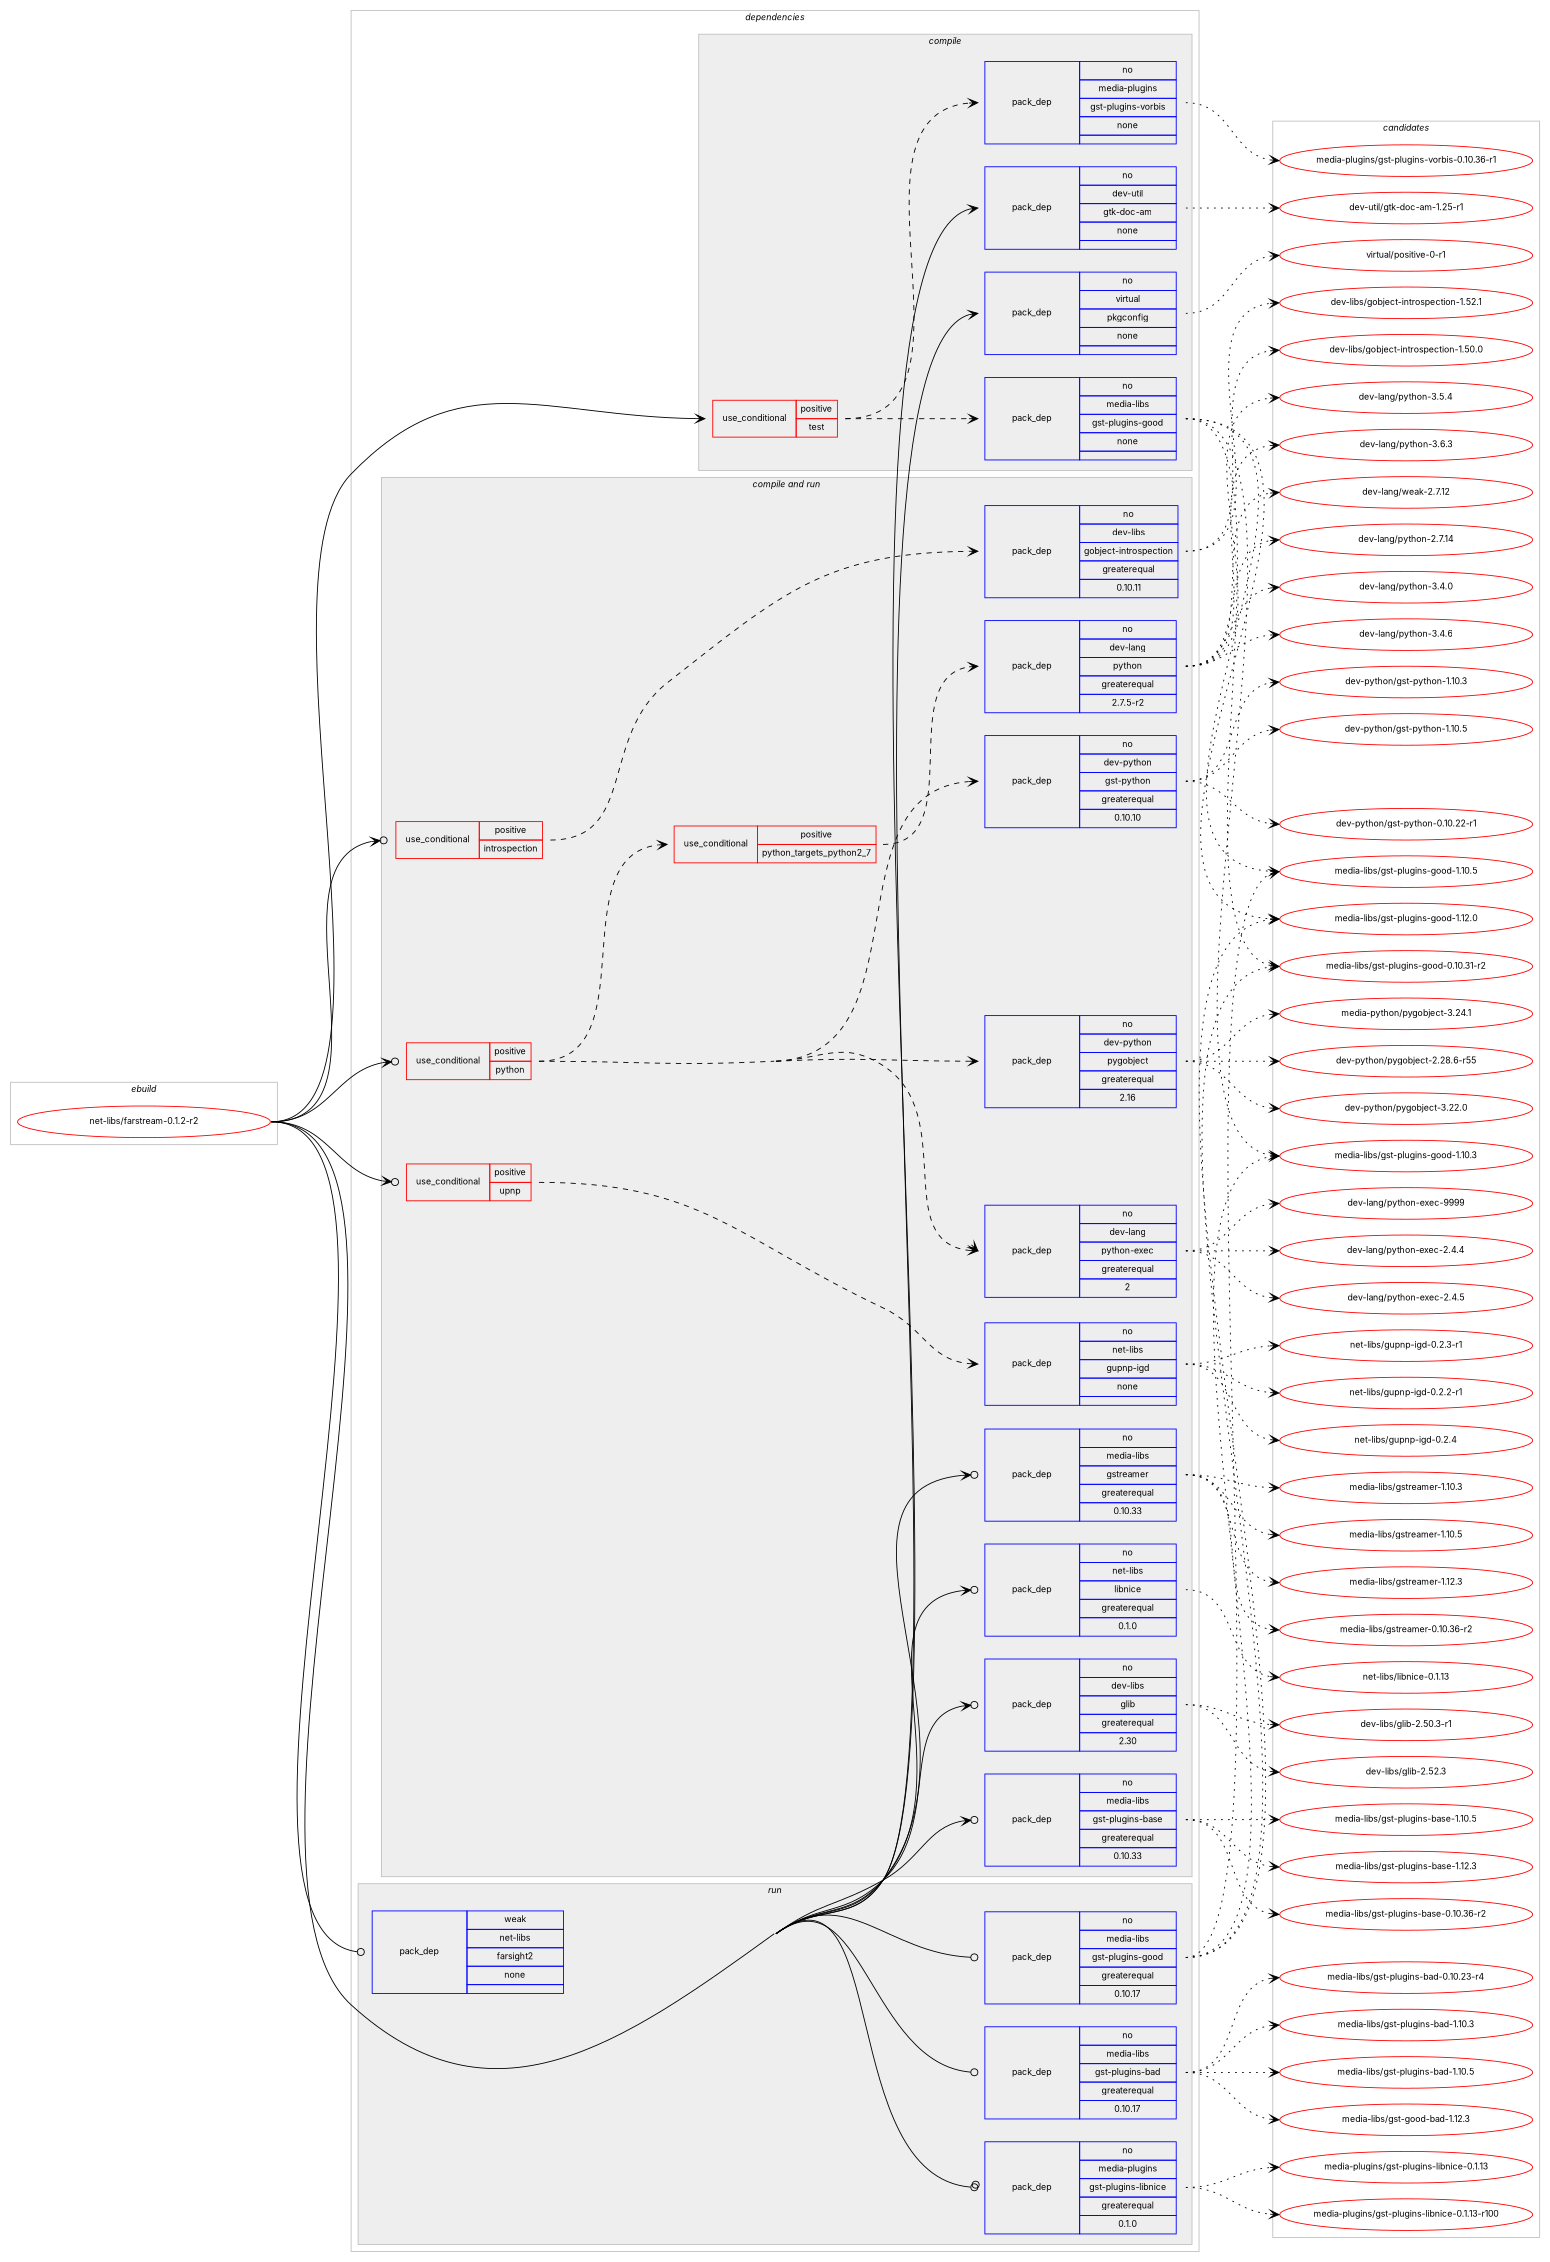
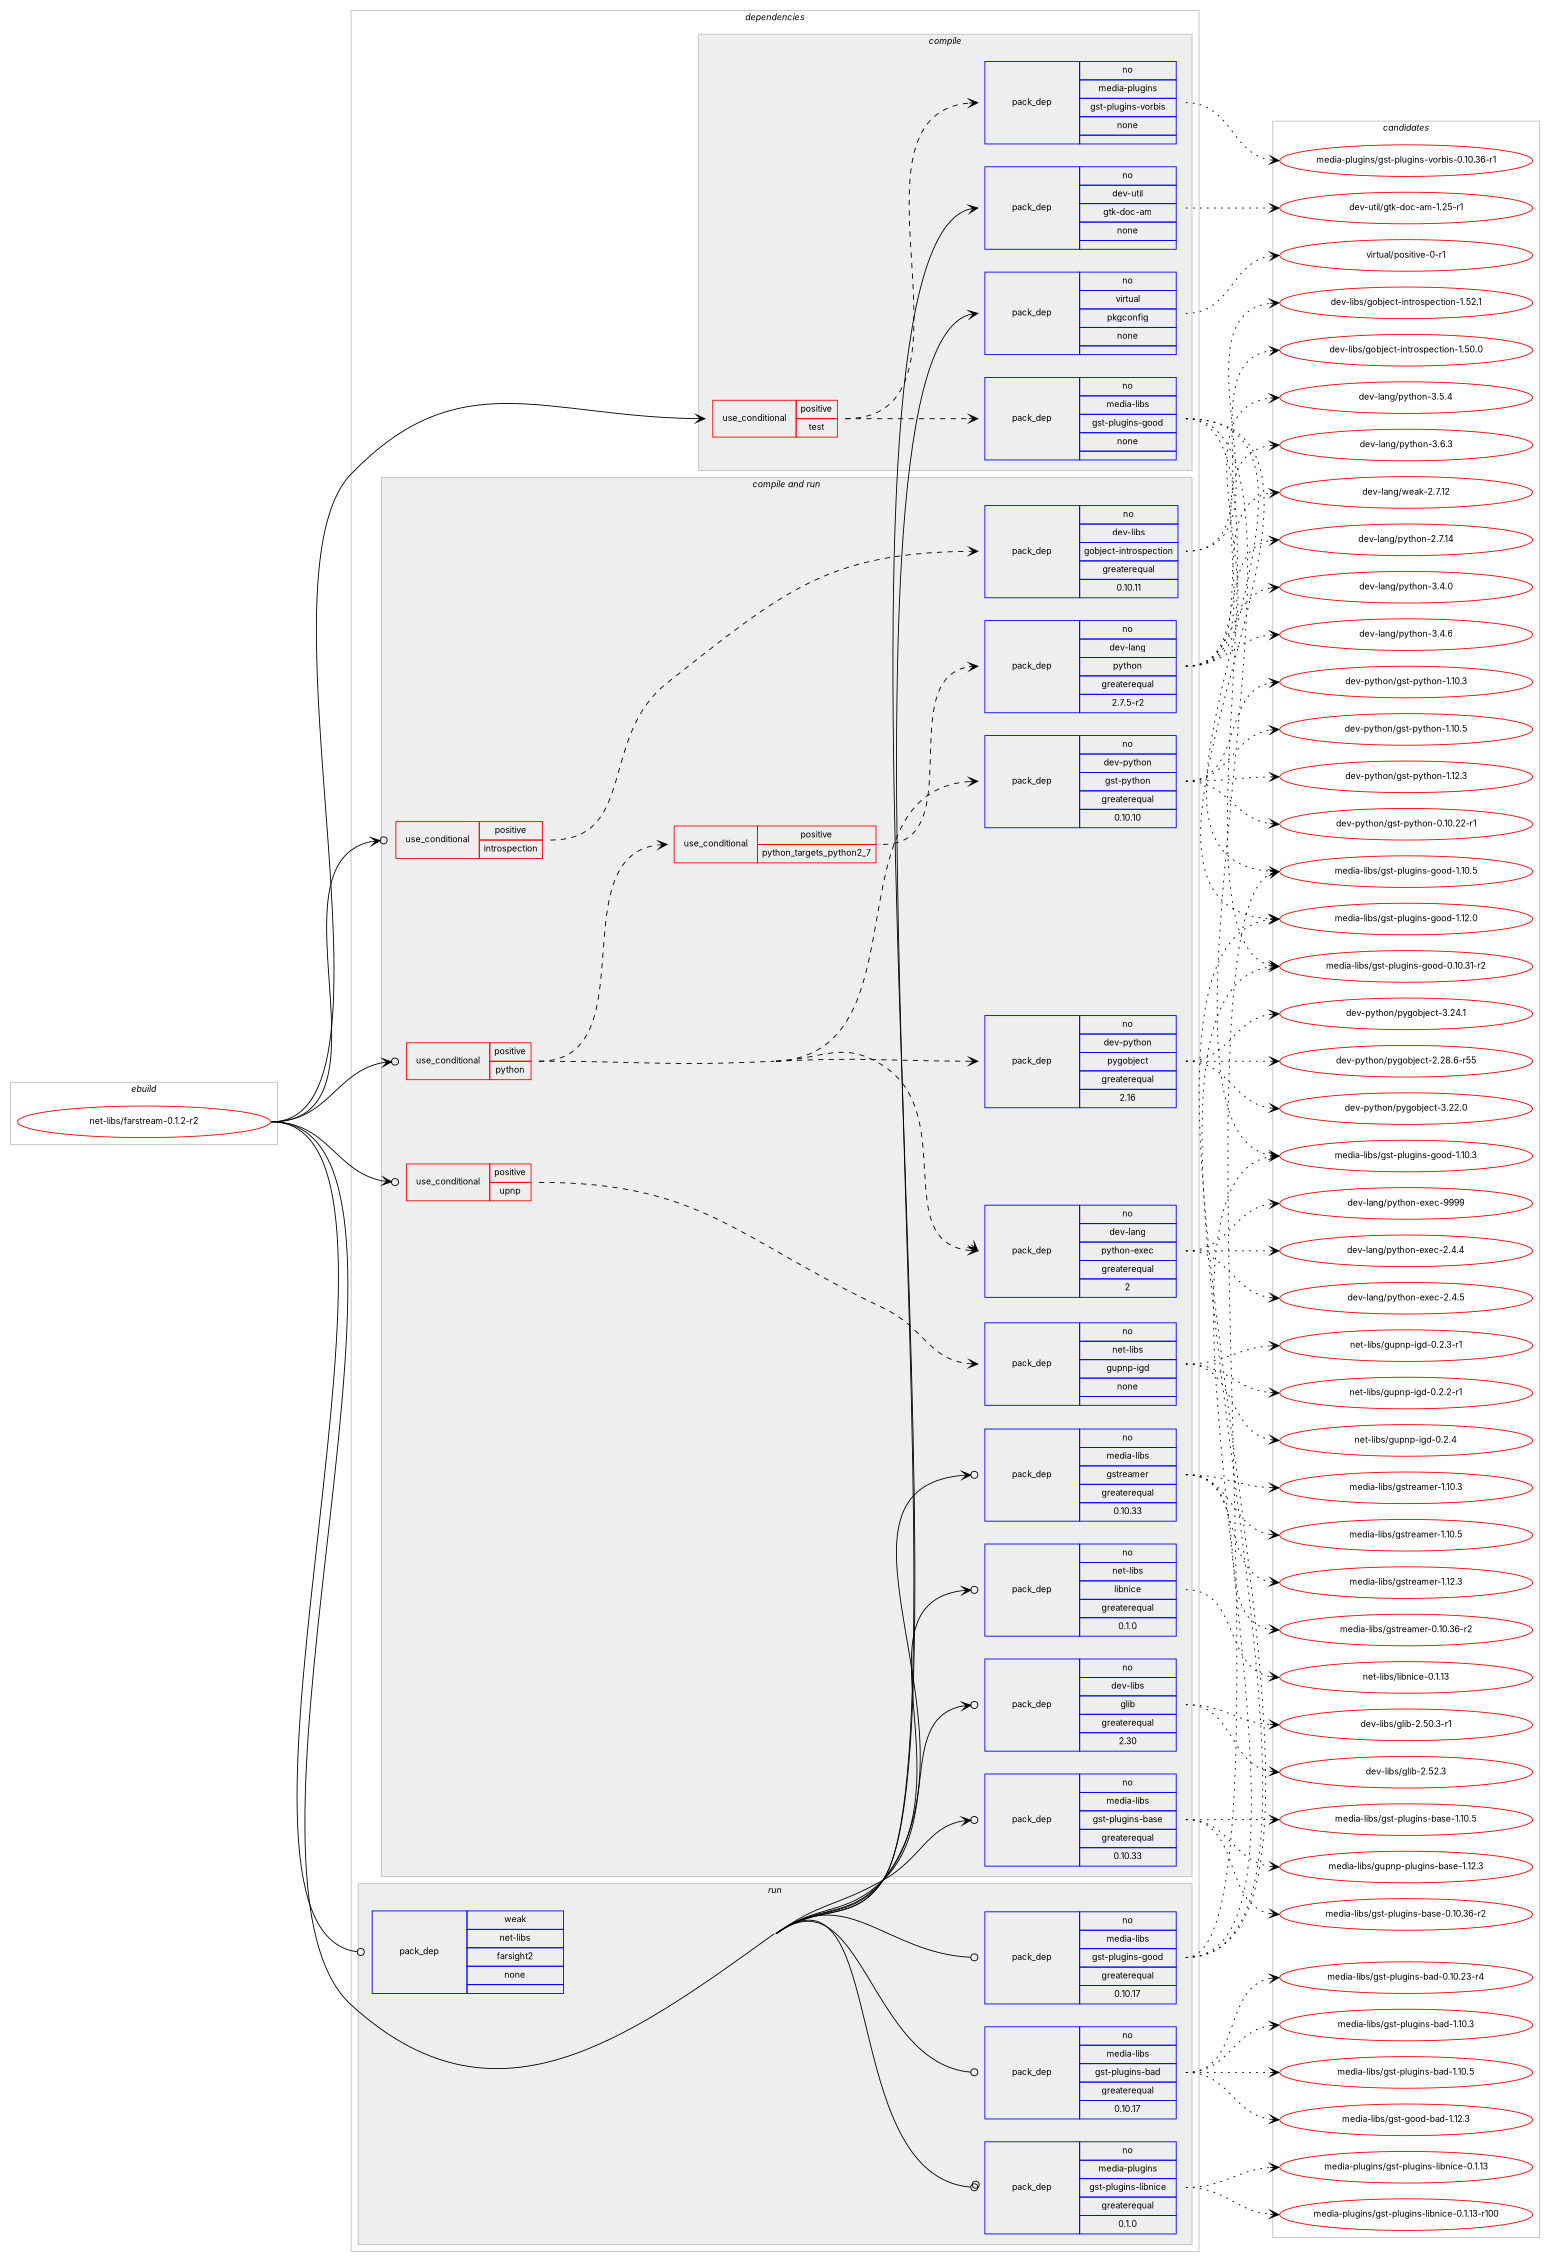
none -> (1406, 777)
(1406, 1014) -> (1406, 1014)
(1406, 1867) -> (1406, 1867)
